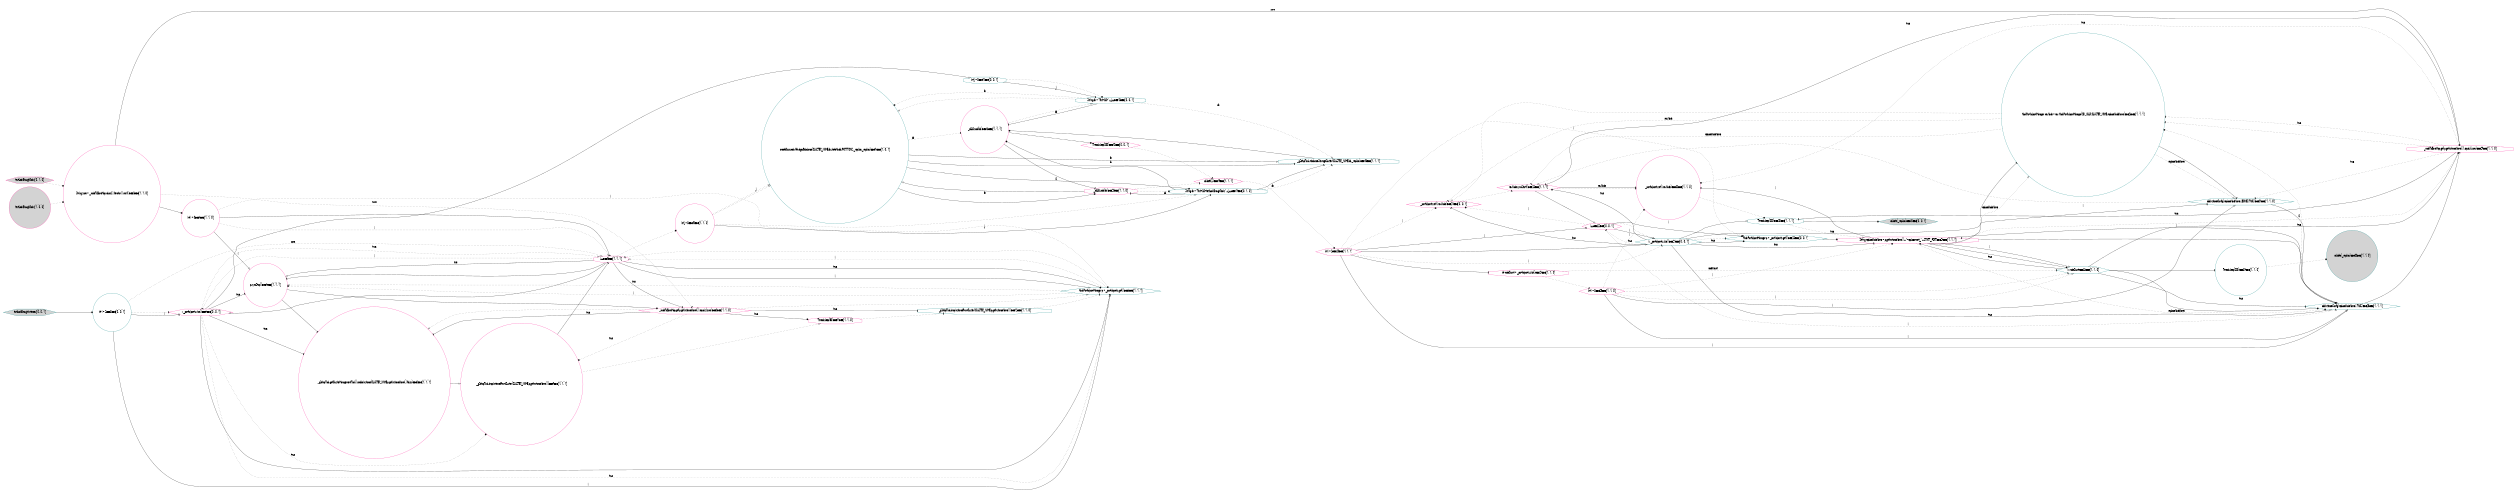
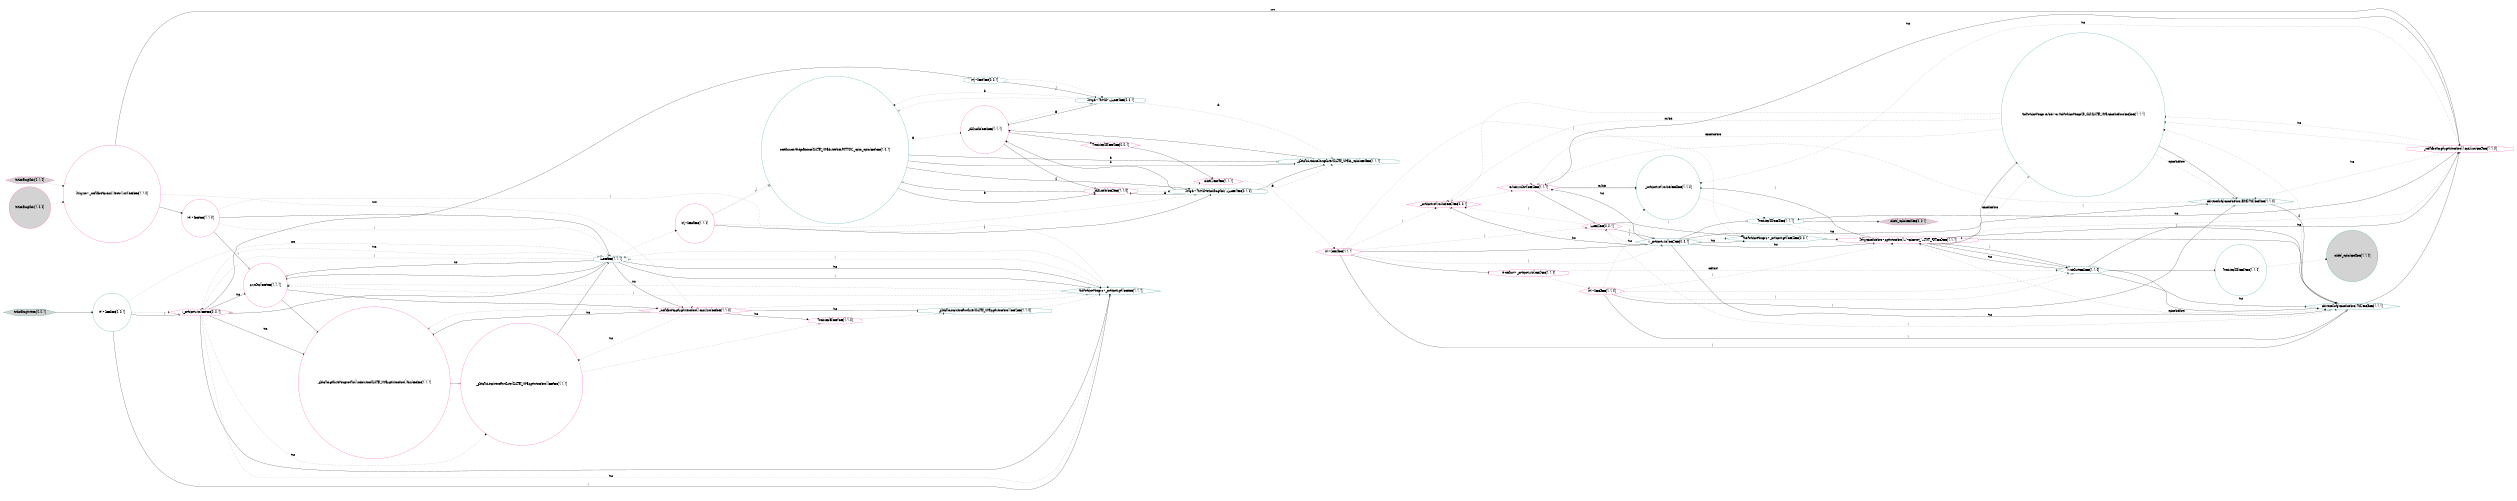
(1173, 158) -> (1173, 158)
(1668, 188) -> (1668, 188)
(1908, 222) -> (1908, 222)
(1471, 239) -> (1471, 239)
(611, 259) -> (611, 259)
